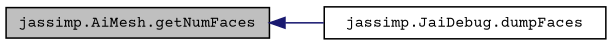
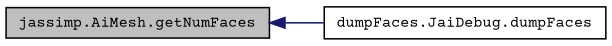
(465, 23) -> (465, 23)
